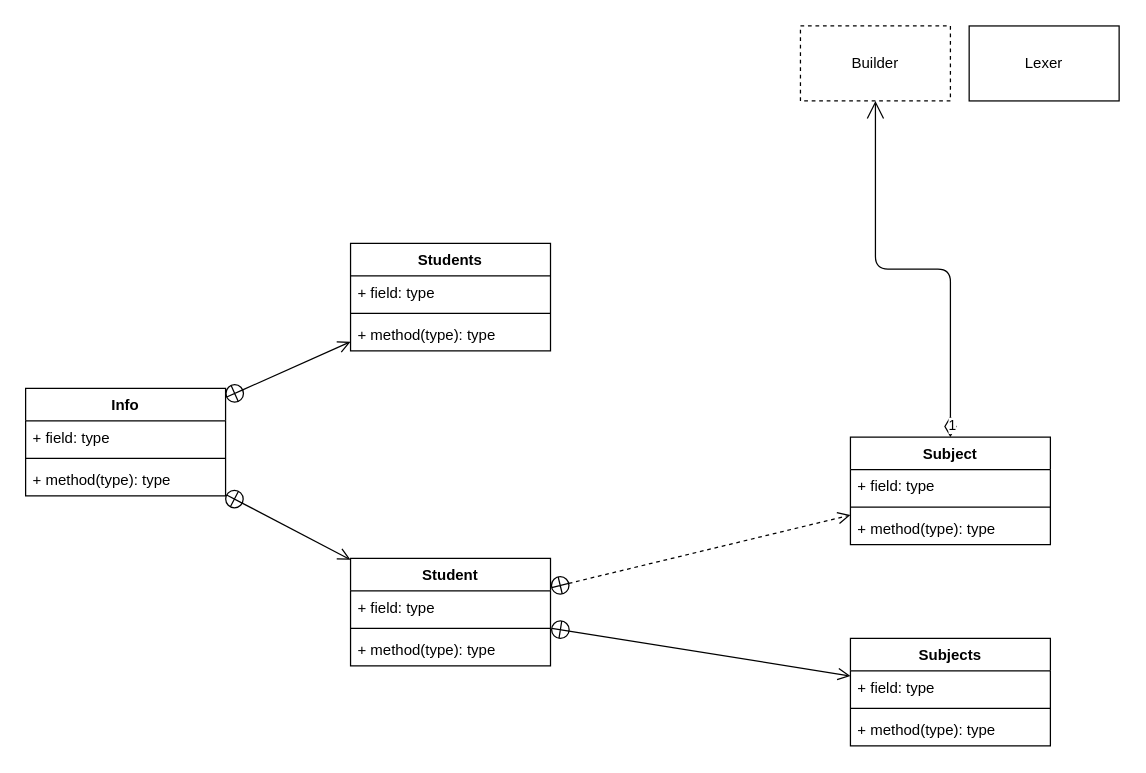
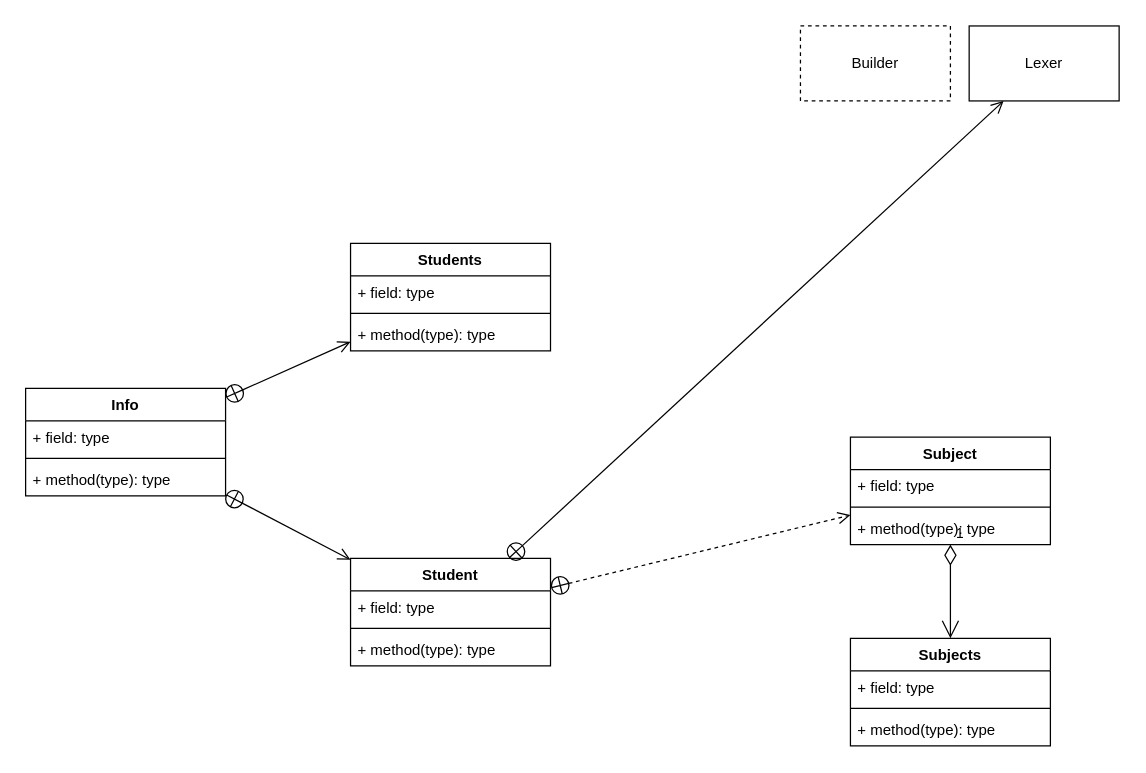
(905, 269) -> (951, 600)
(709, 653) -> (762, 324)
